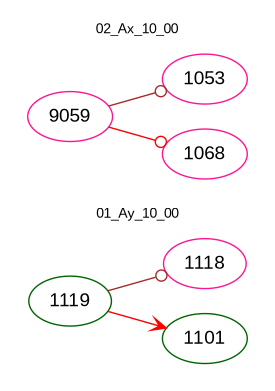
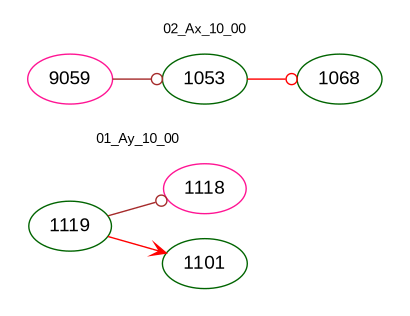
(205, 79) -> (205, 79)
(132, 134) -> (266, 79)
(205, 154) -> (340, 79)
